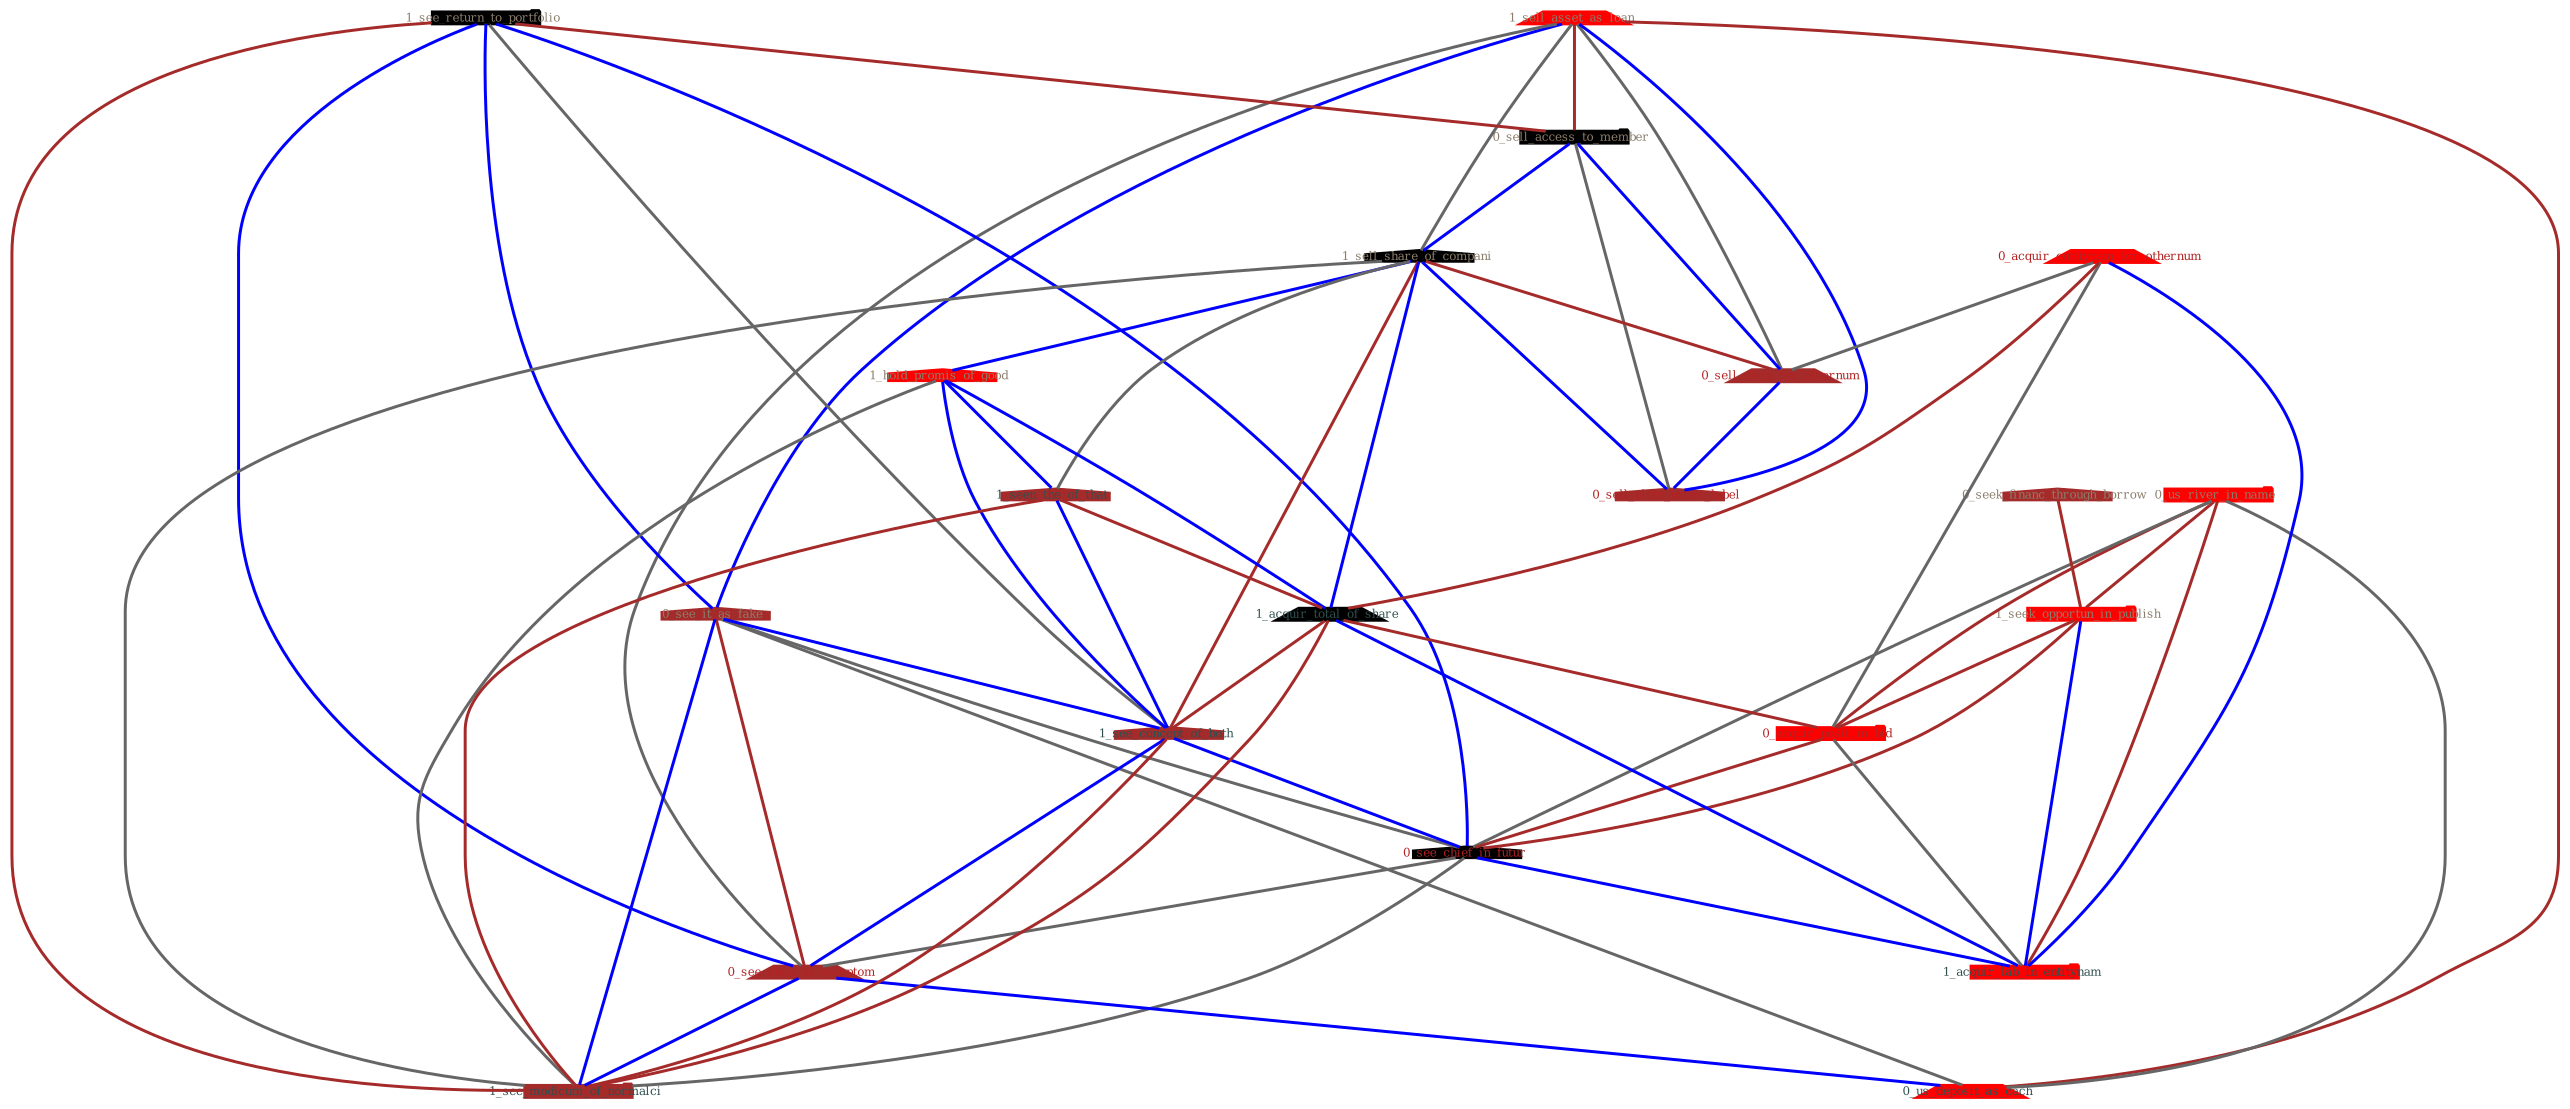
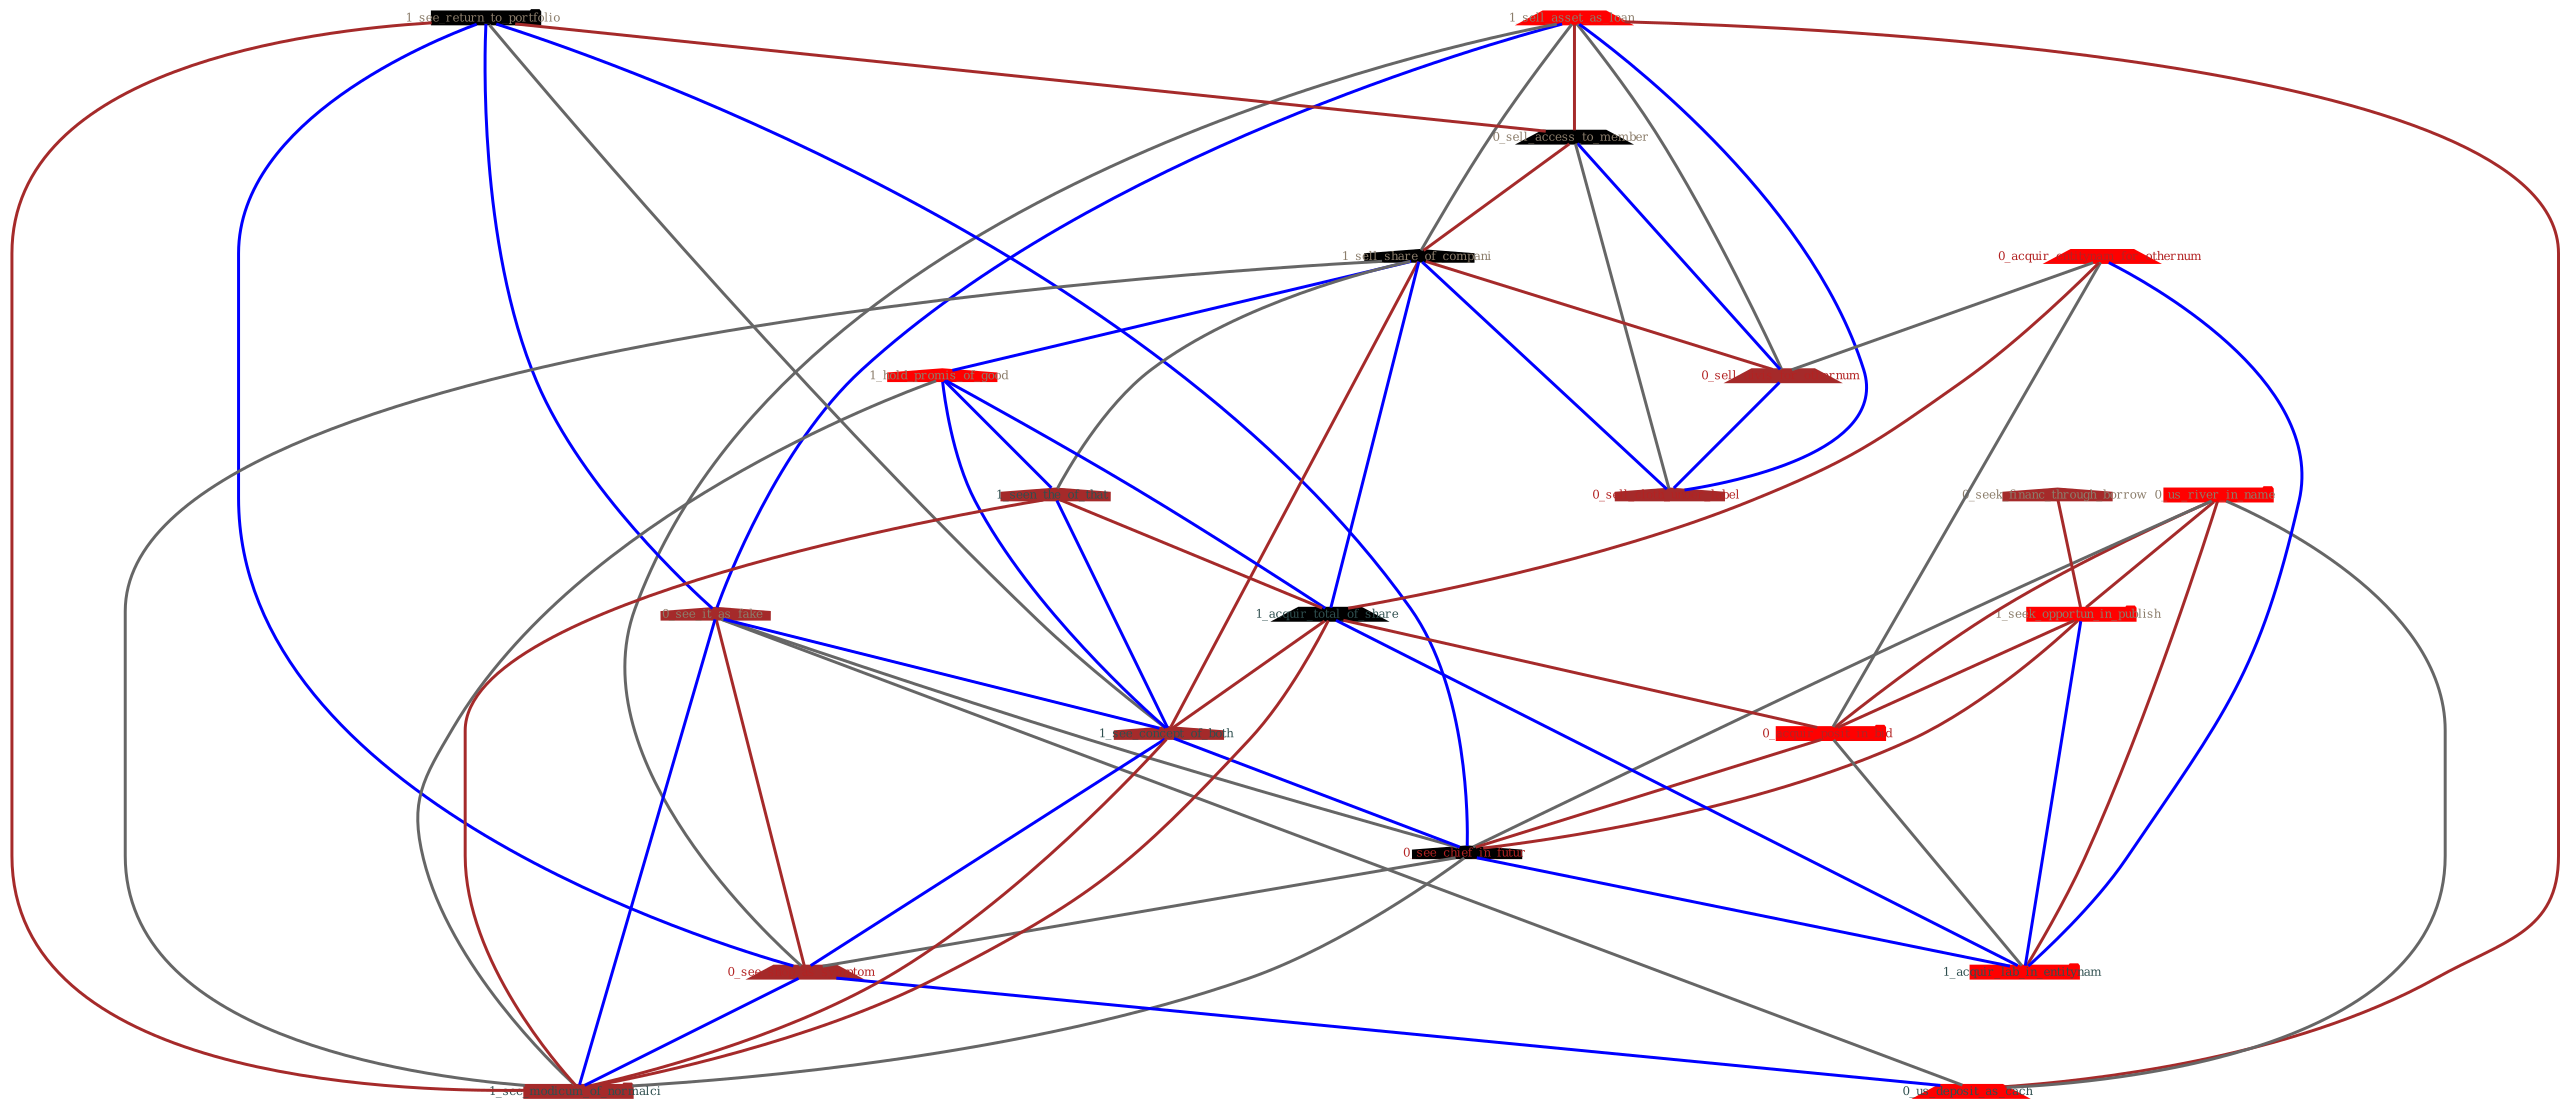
(1574, 137) -> (1574, 137)
(1496, 197) -> (1496, 197)
